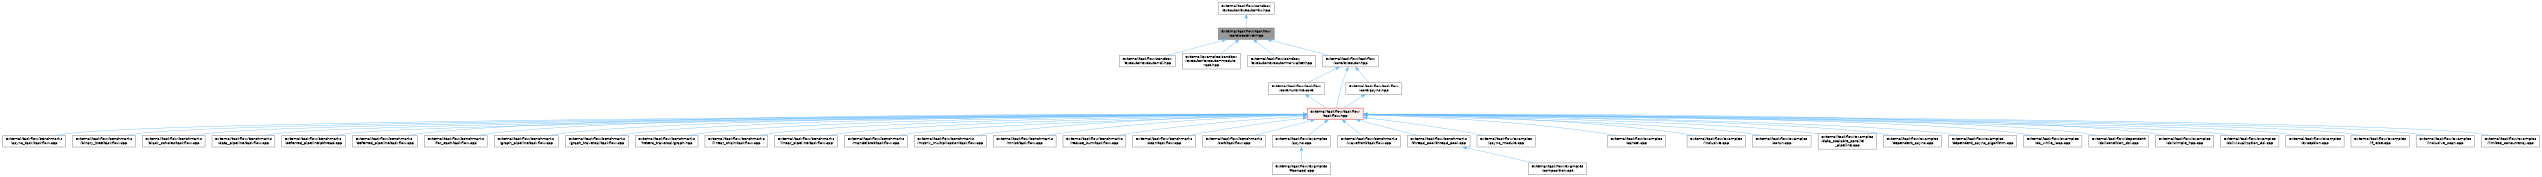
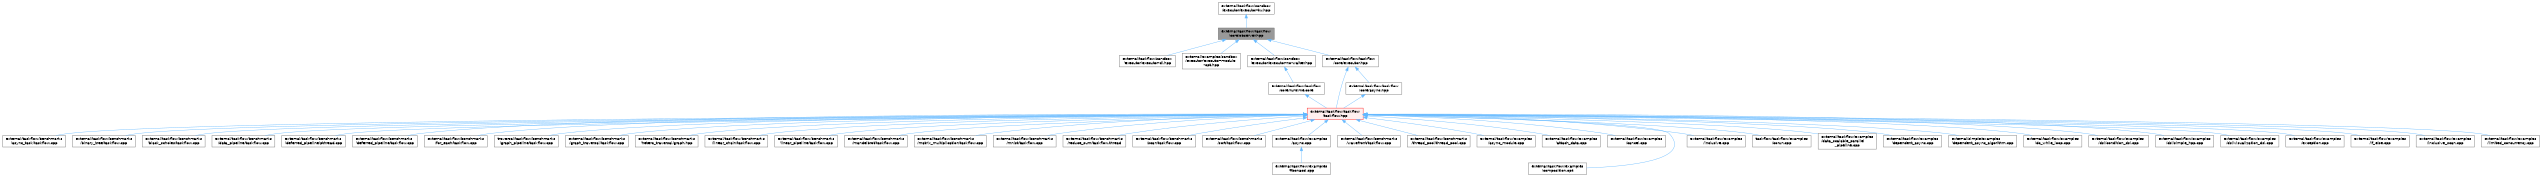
(1322, 76) -> (1290, 77)
(526, 141) -> (526, 141)
(1094, 141) -> (1094, 141)
none -> (1571, 141)
(1782, 141) -> (1782, 141)
(1983, 141) -> (1983, 141)
(2119, 141) -> (2119, 141)
(1500, 155) -> (1671, 138)
